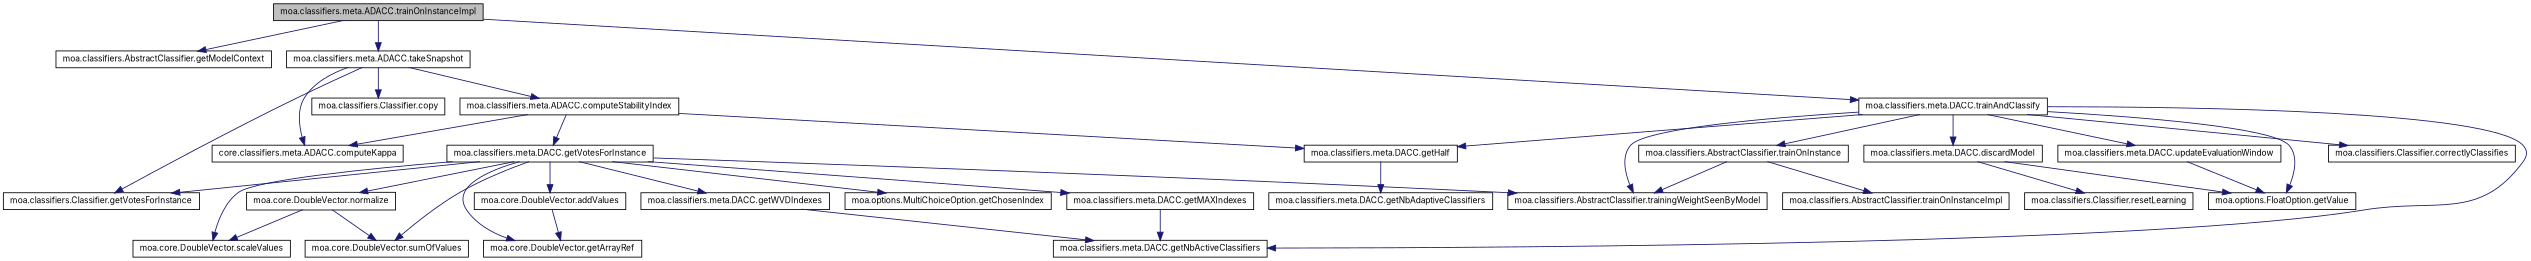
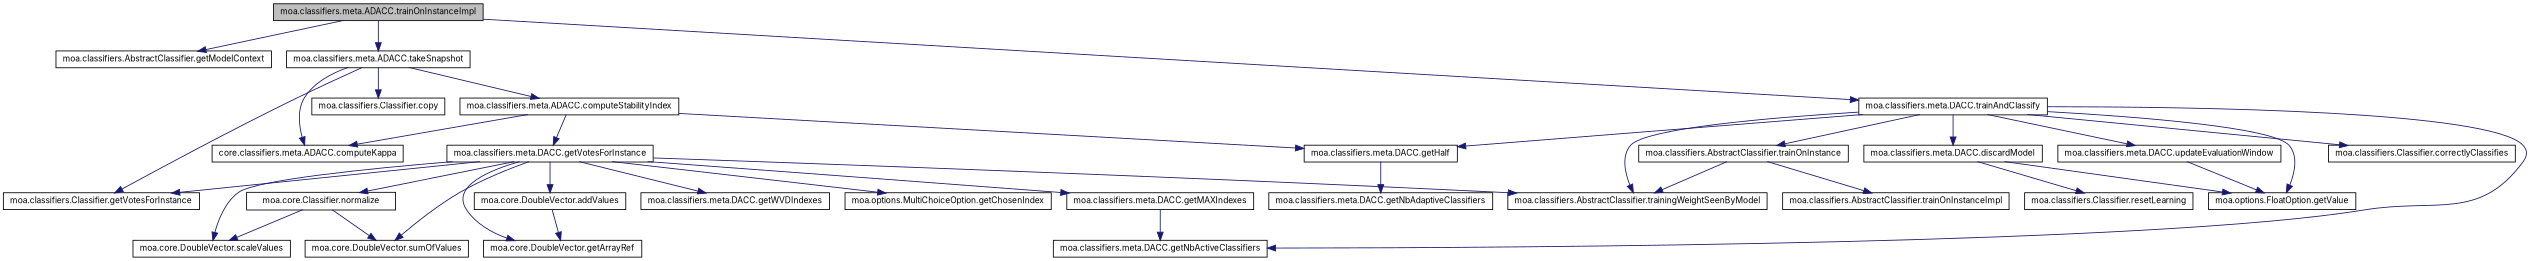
(321, 201) -> (321, 201)
(943, 224) -> none
